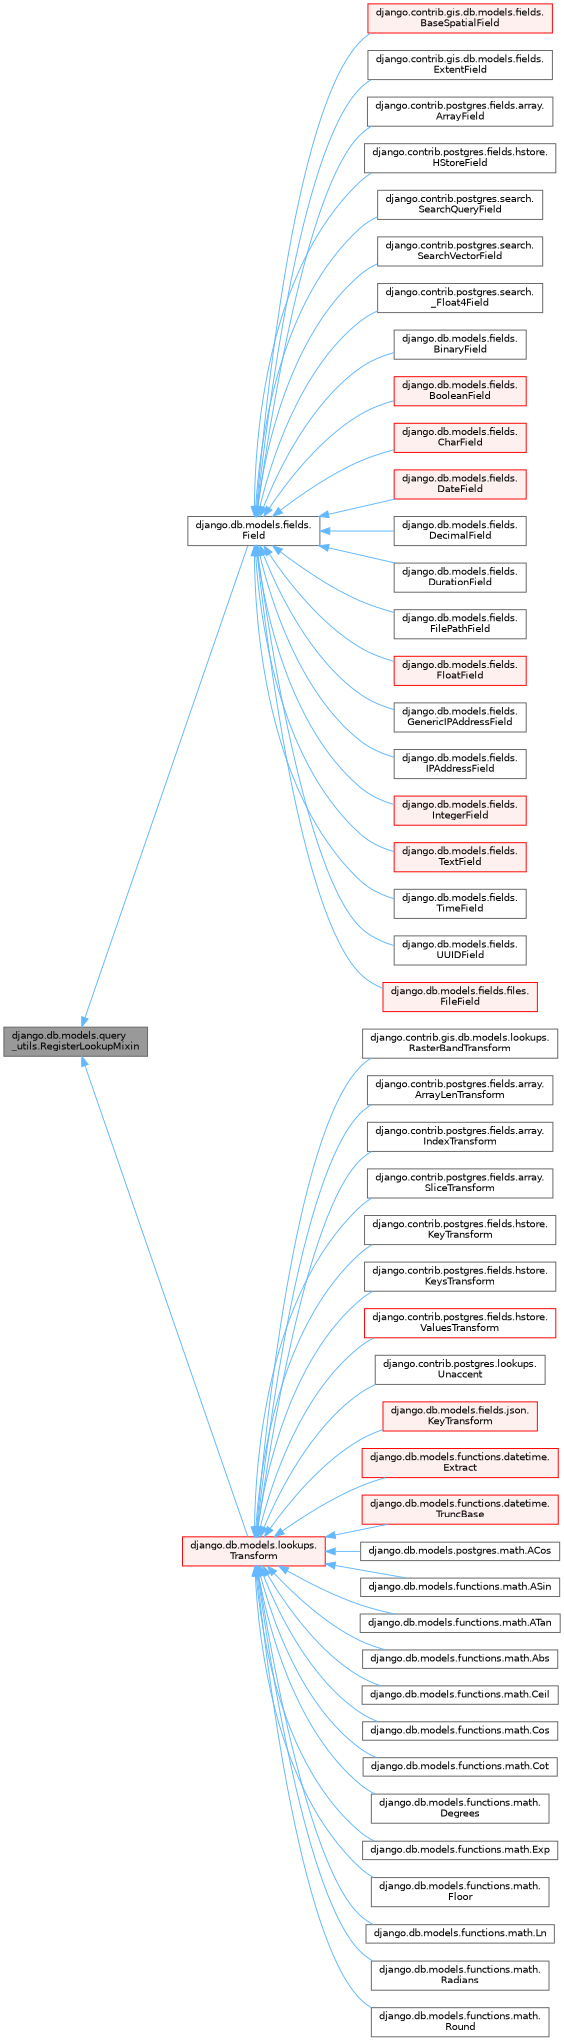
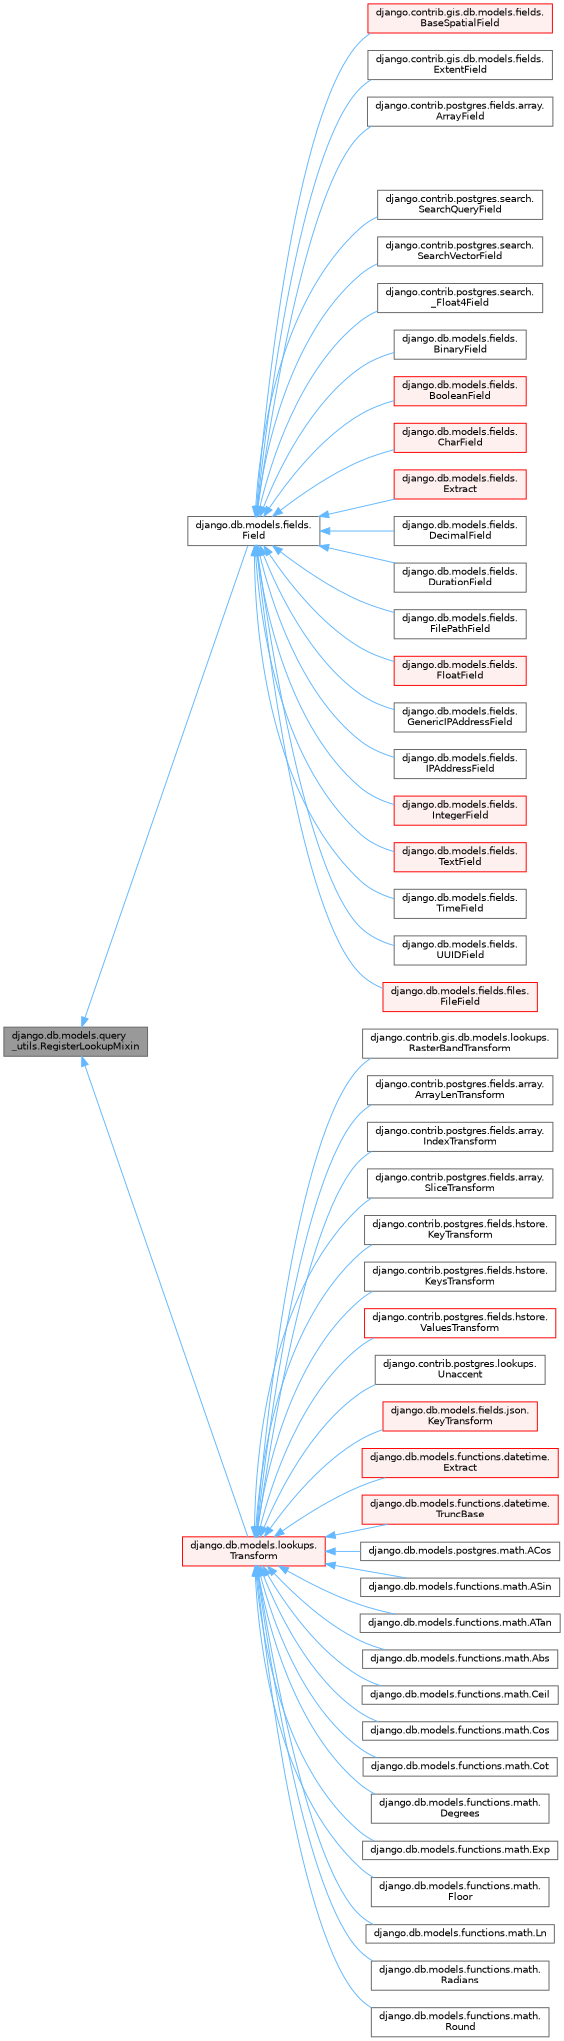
(460, 158) -> none
(460, 484) -> (460, 484)
